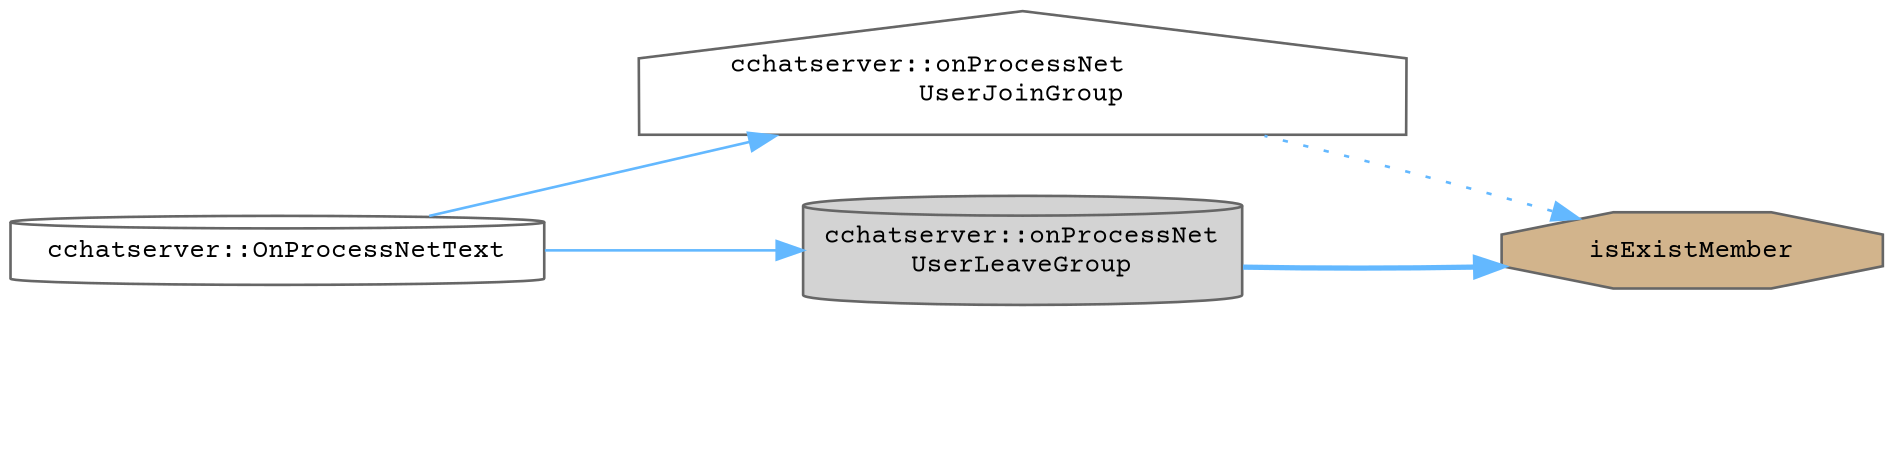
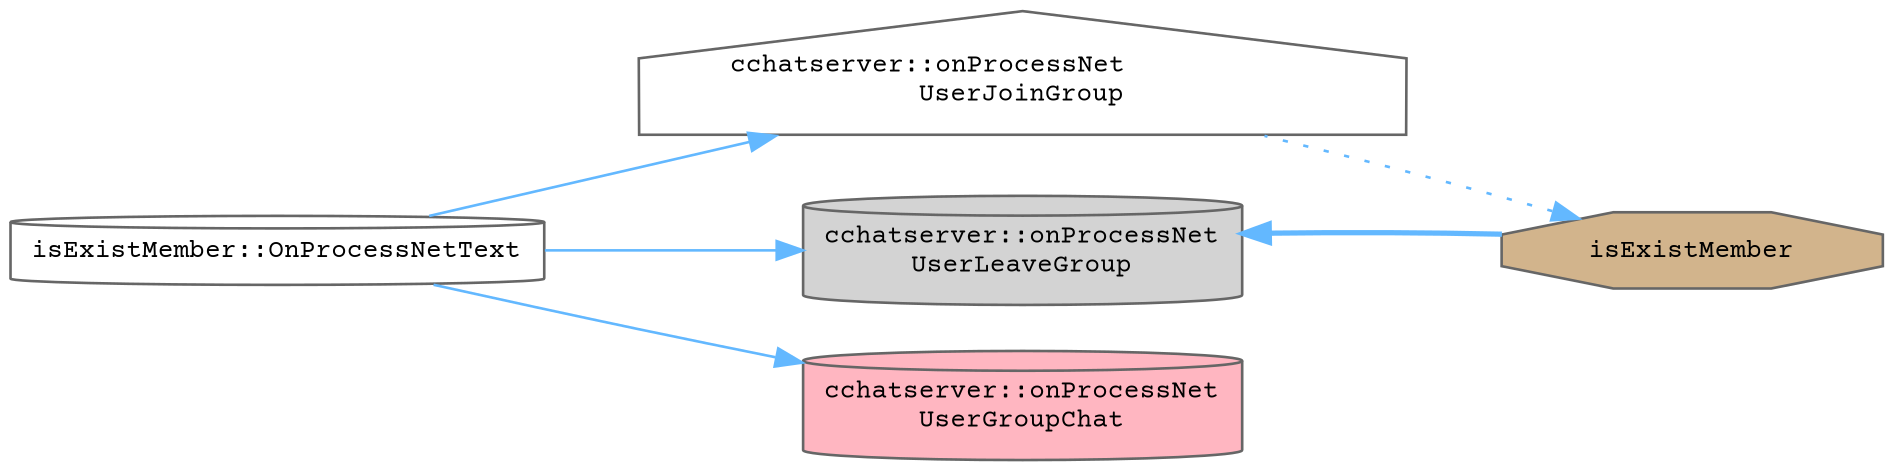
(277, 250) -> (277, 250)
(1359, 268) -> (1386, 233)
none -> (1023, 406)
